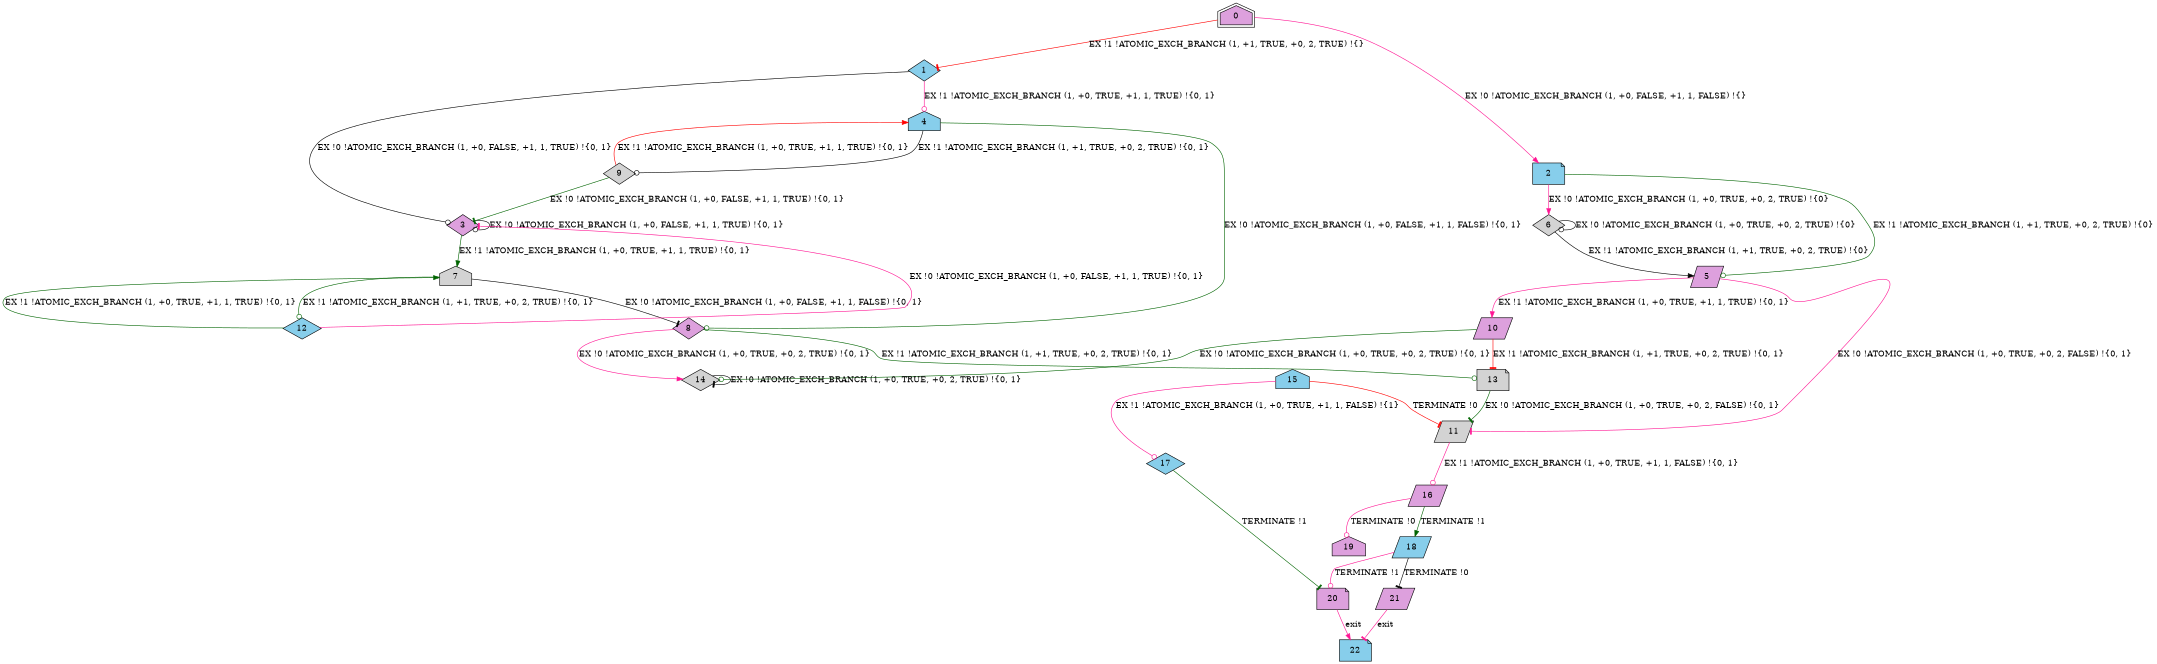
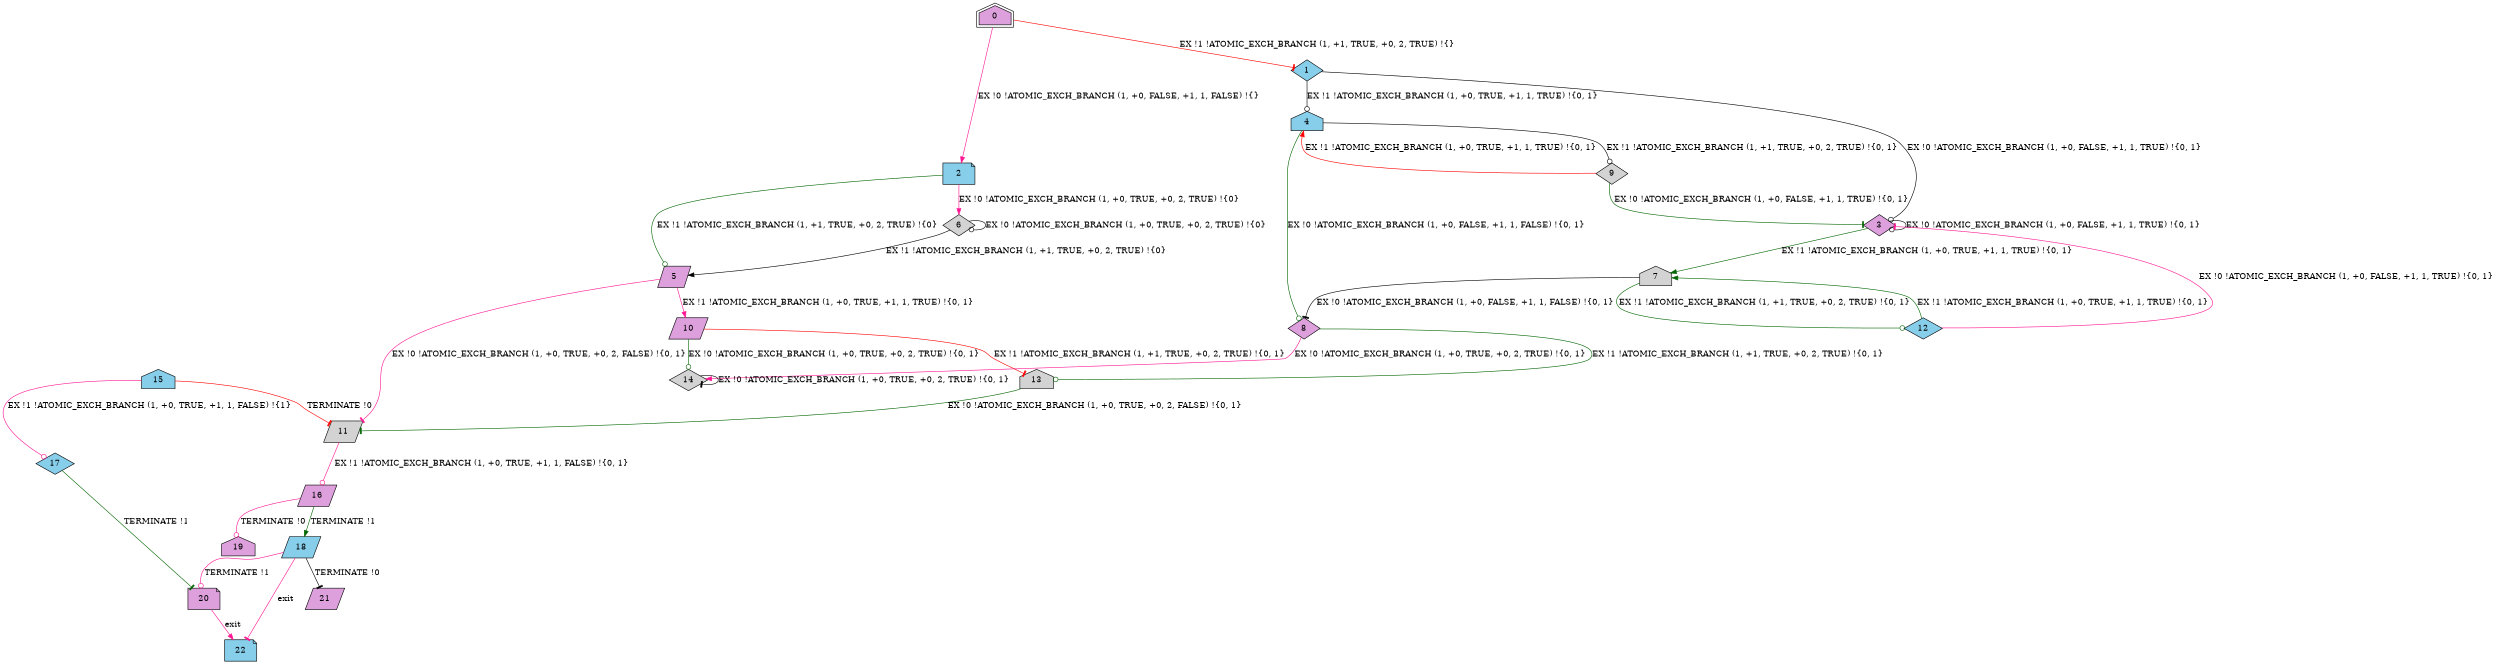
(924, 94) -> (1307, 94)
(1493, 380) -> (1037, 380)
(1376, 624) -> (272, 598)
